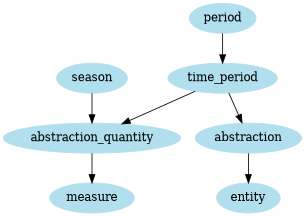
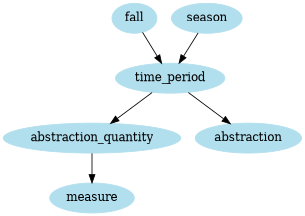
(223, 18) -> (134, 18)
(92, 104) -> (191, 45)
(248, 198) -> none
